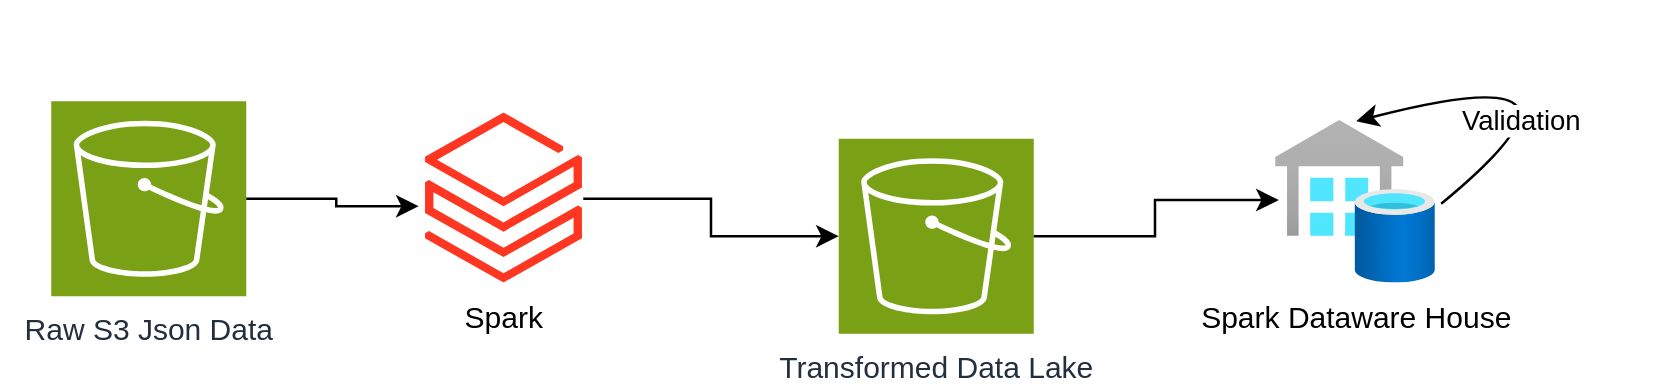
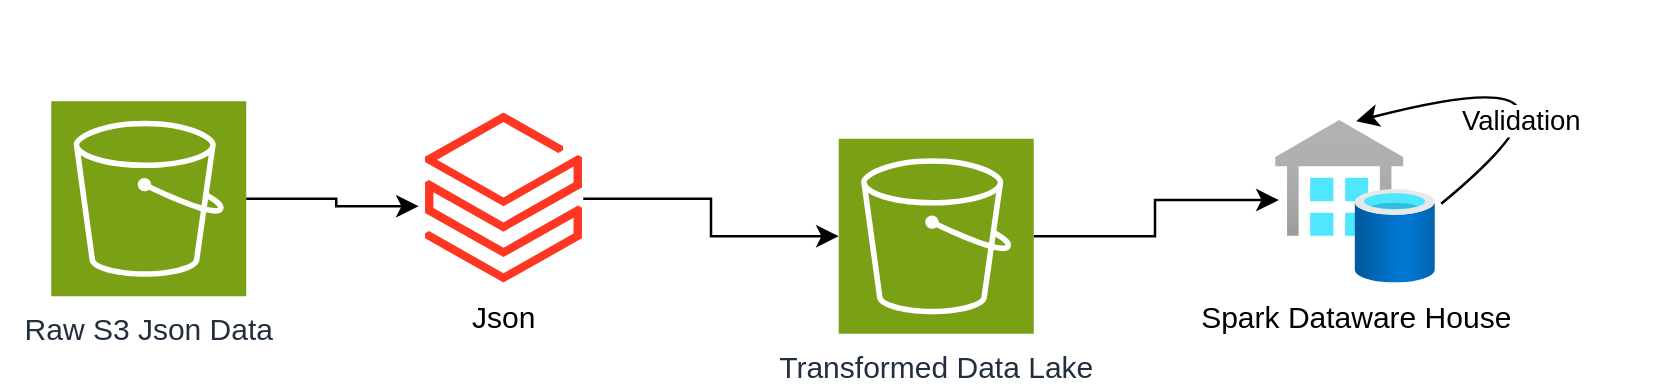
(505, 319) -> (505, 319)
